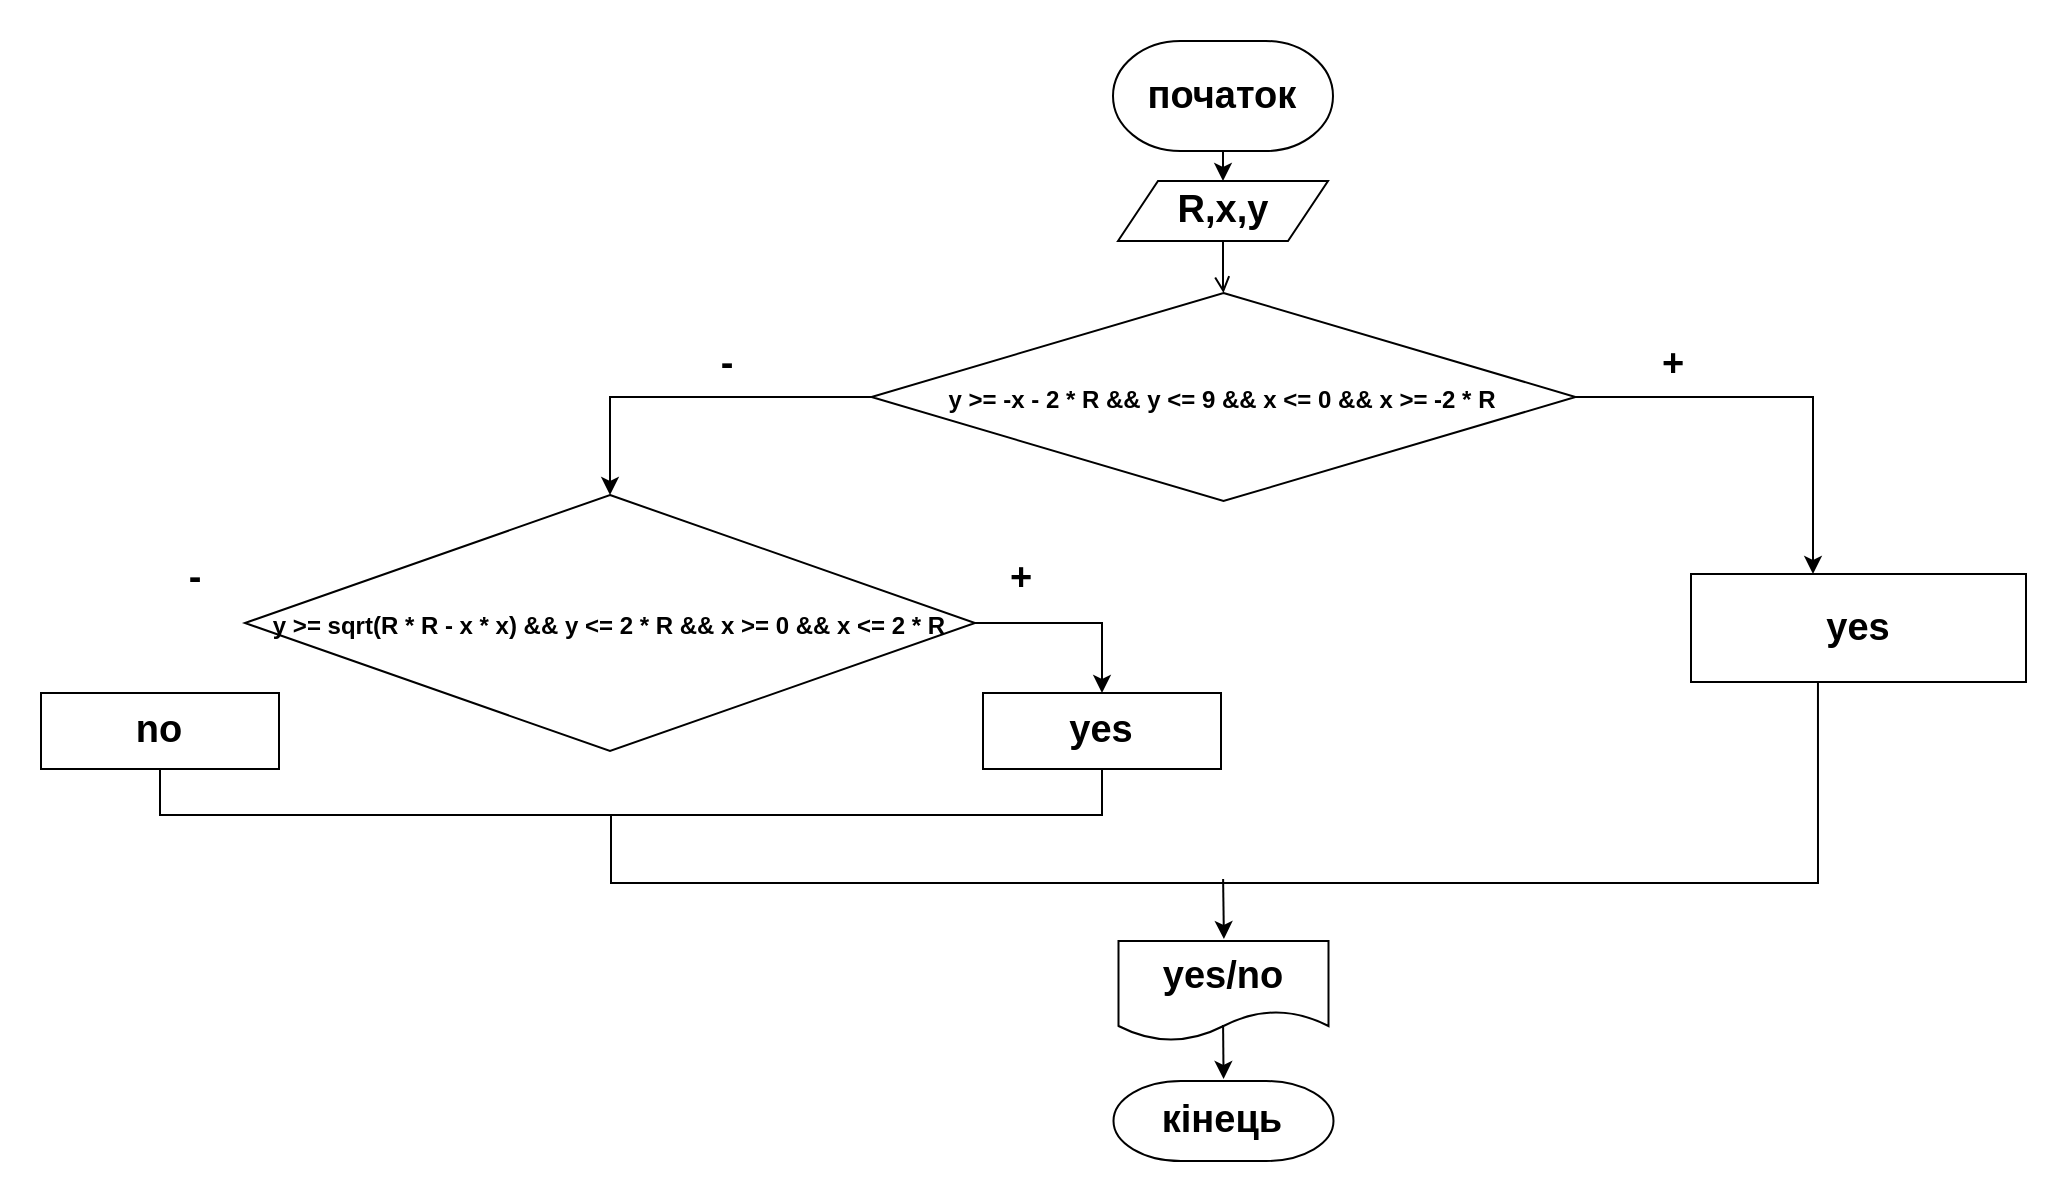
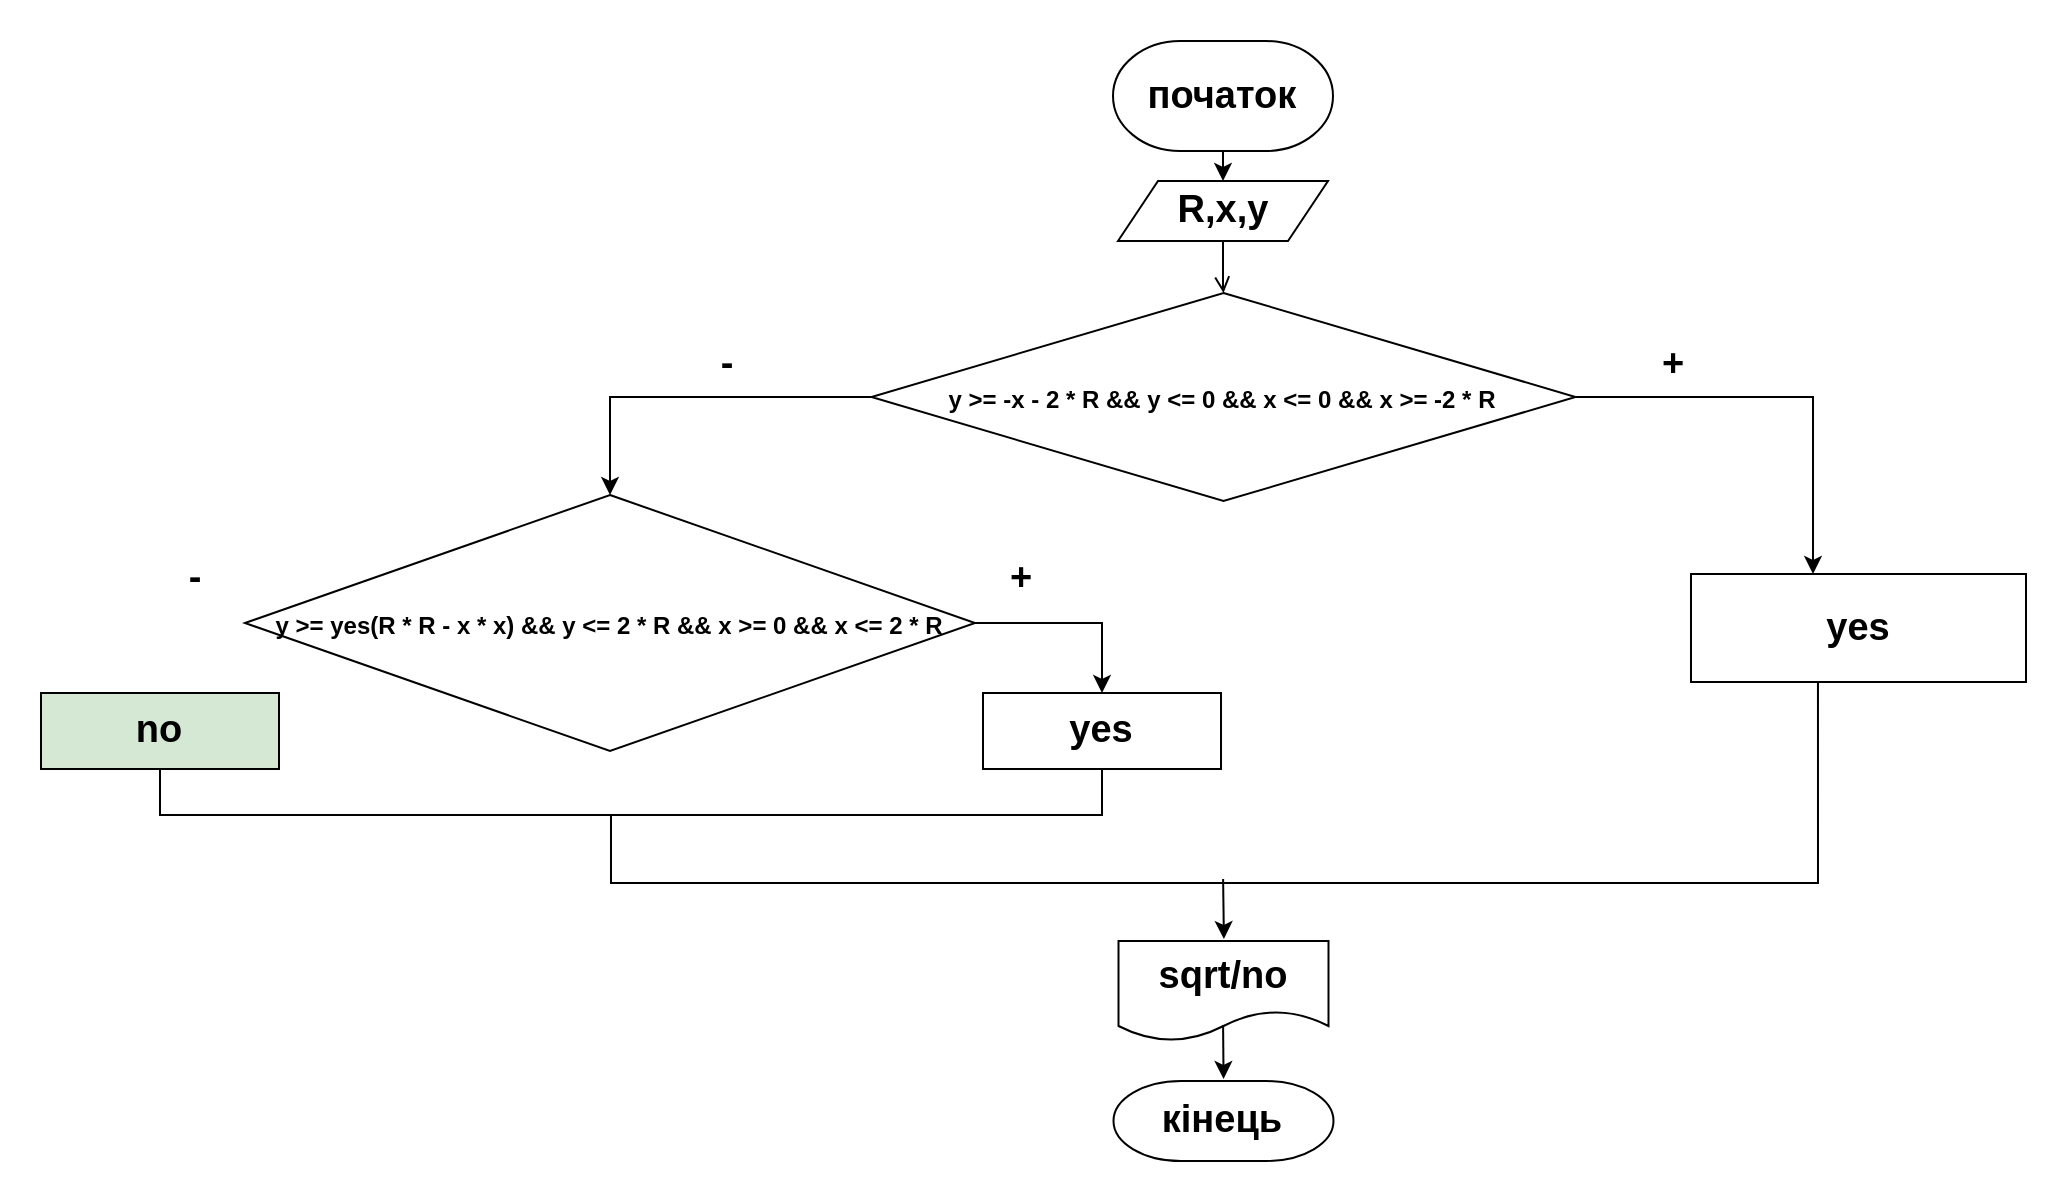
(1223, 397) -> (1223, 397)
(610, 623) -> (610, 623)
(160, 731) -> (160, 731)
(1224, 977) -> (1224, 977)
